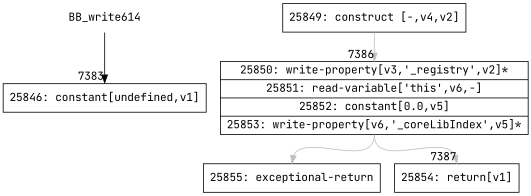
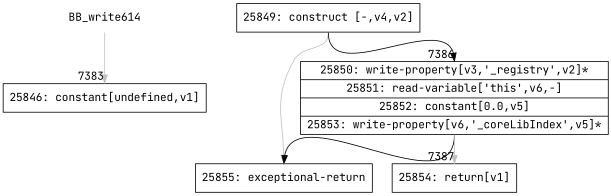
(374, 43) -> (388, 48)
(105, 54) -> (105, 54)
none -> (284, 84)
(337, 150) -> (373, 150)
